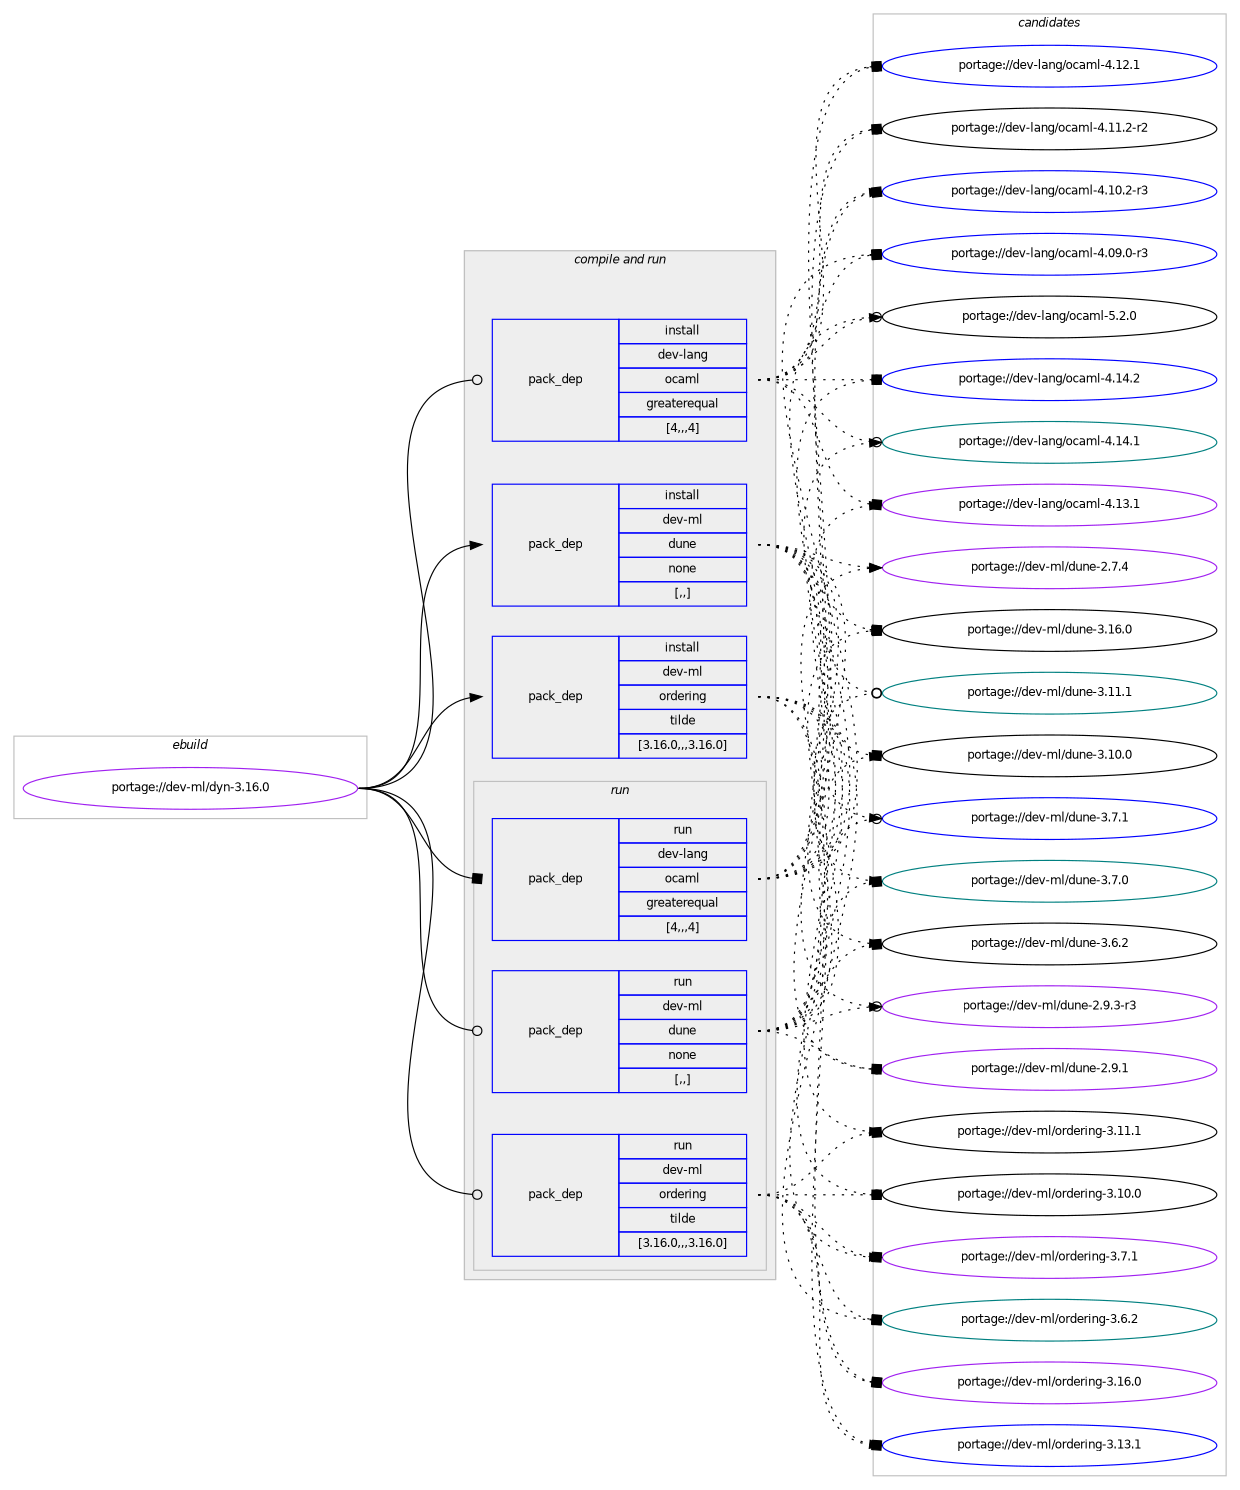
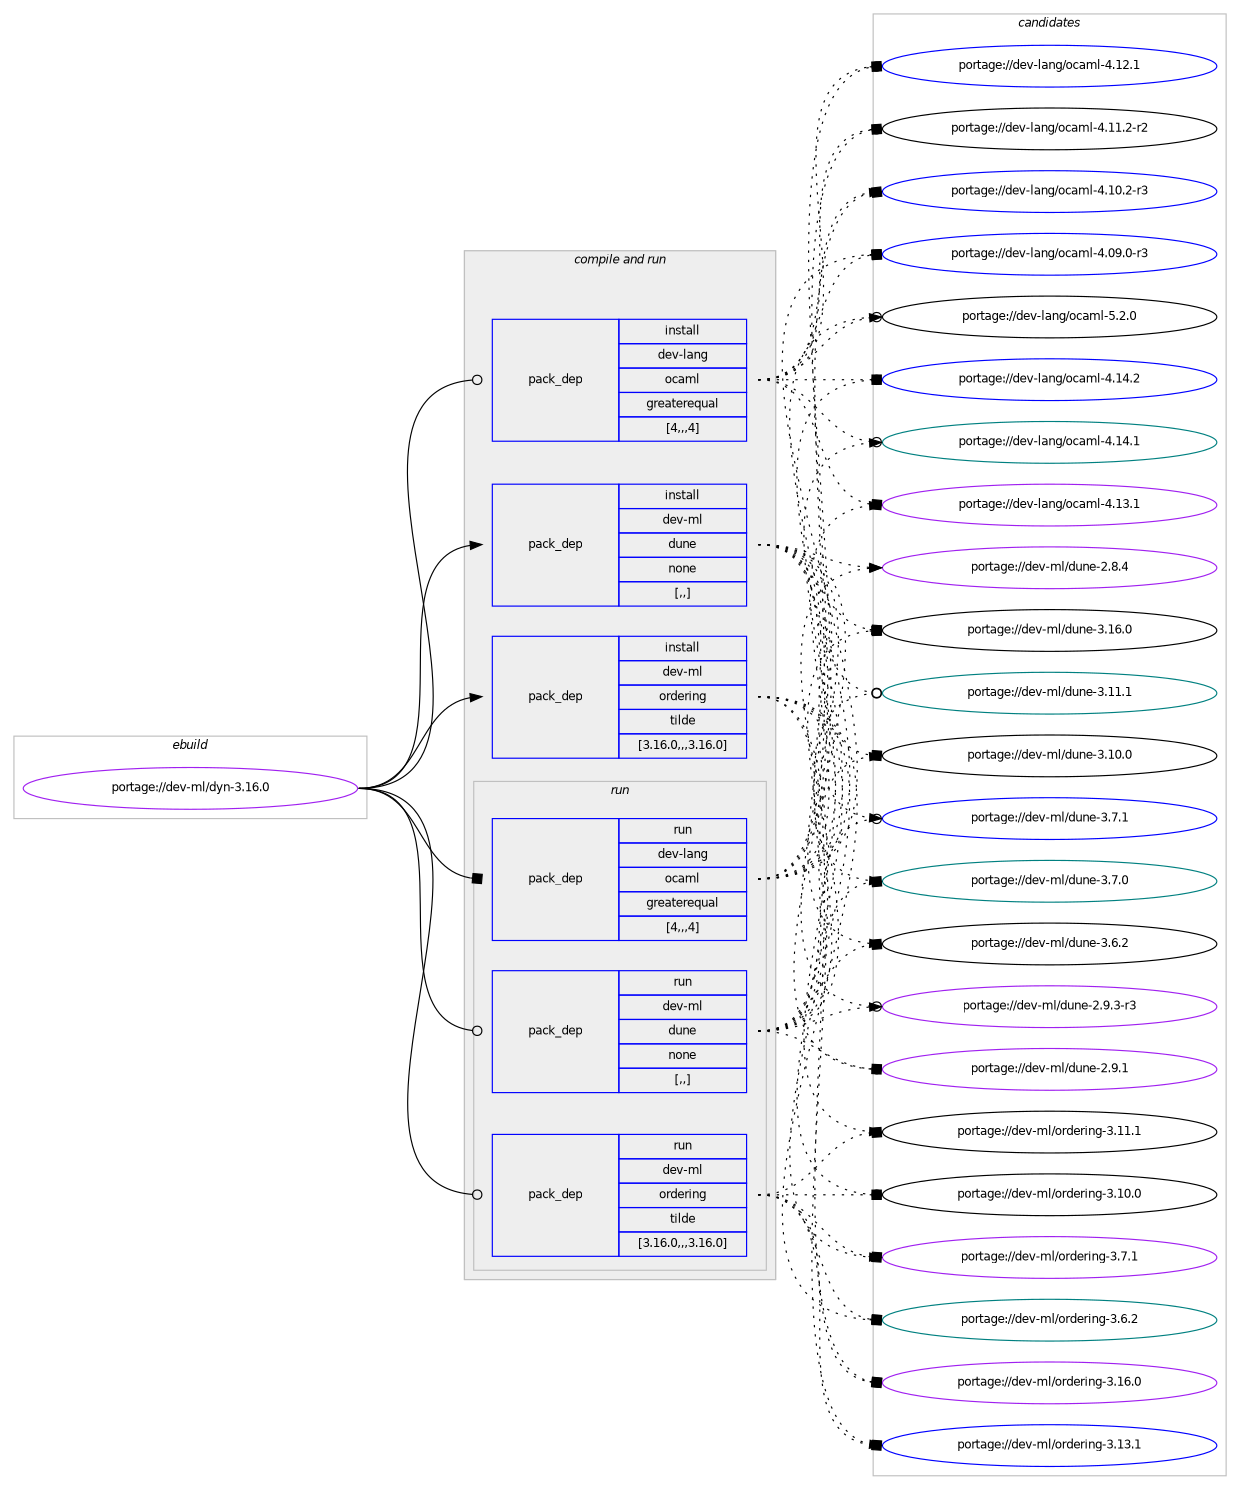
(1050, 568) -> (1050, 568)
